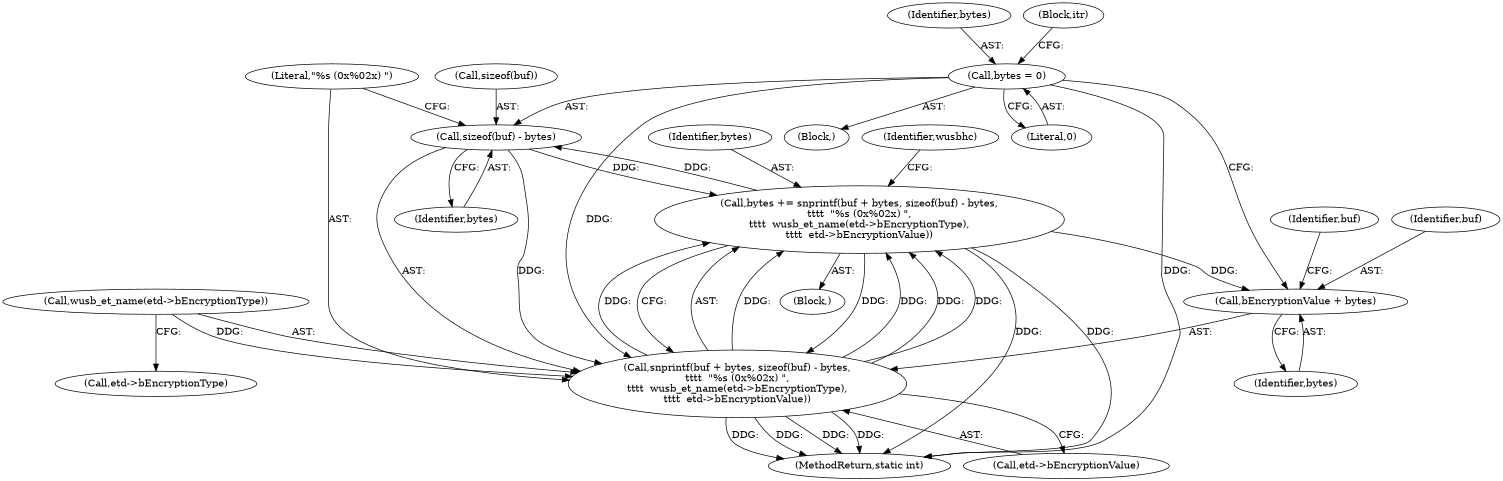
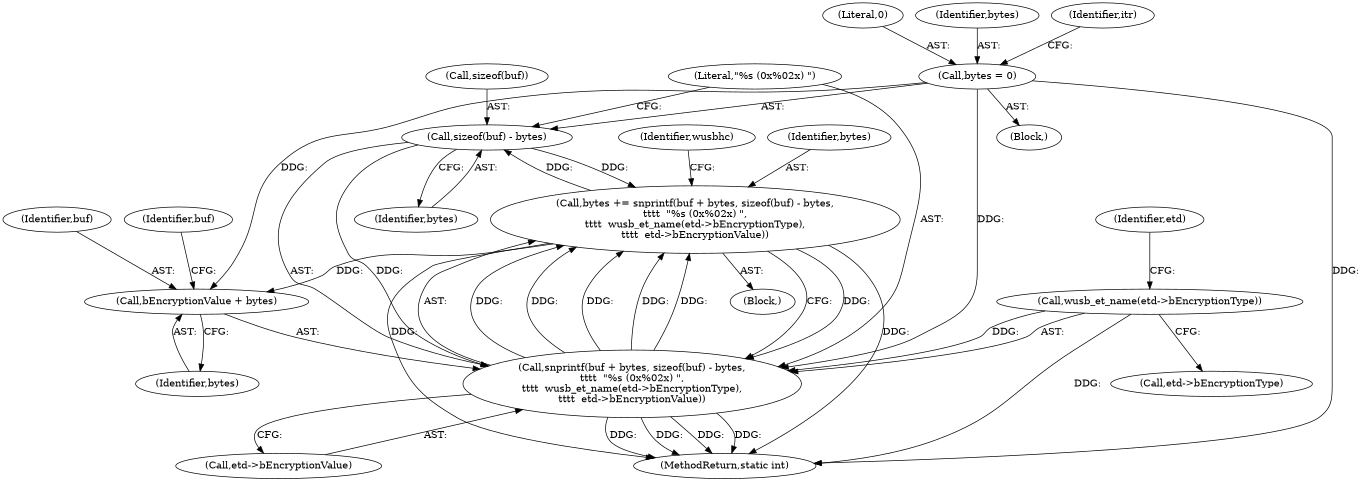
(1064, 15) -> (1103, 15)
(1006, 109) -> none
(1243, 168) -> (296, 168)
none -> (1150, 220)
none -> (988, 414)
